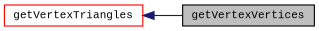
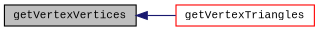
(168, 15) -> (162, 15)
